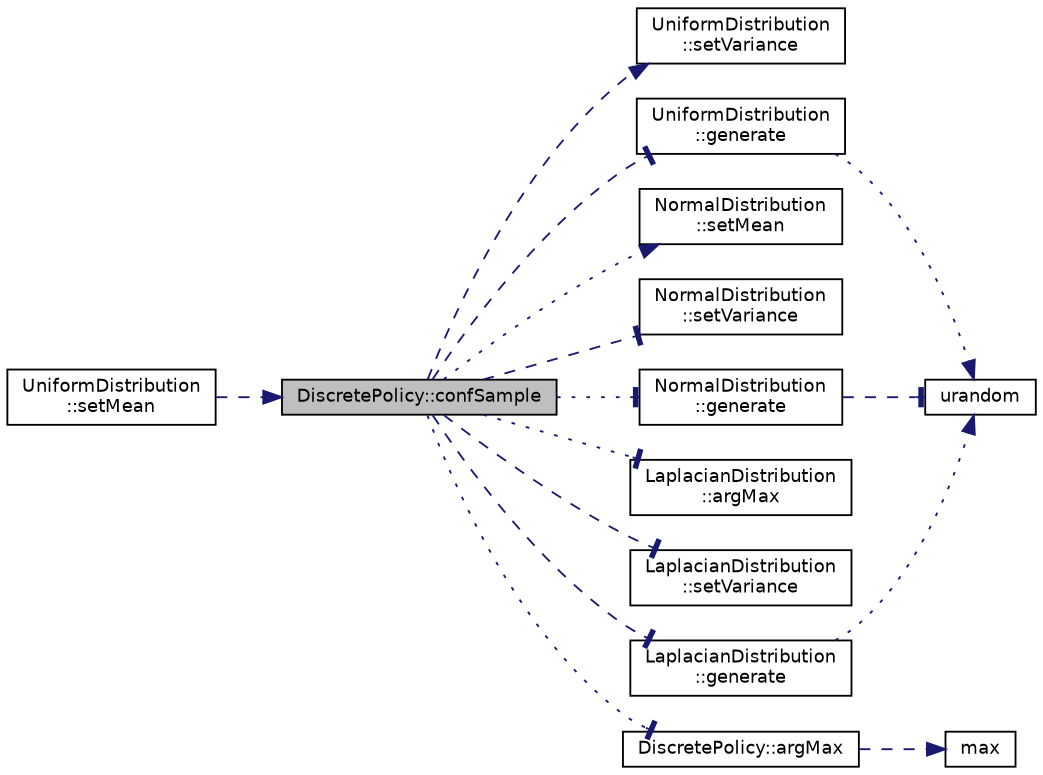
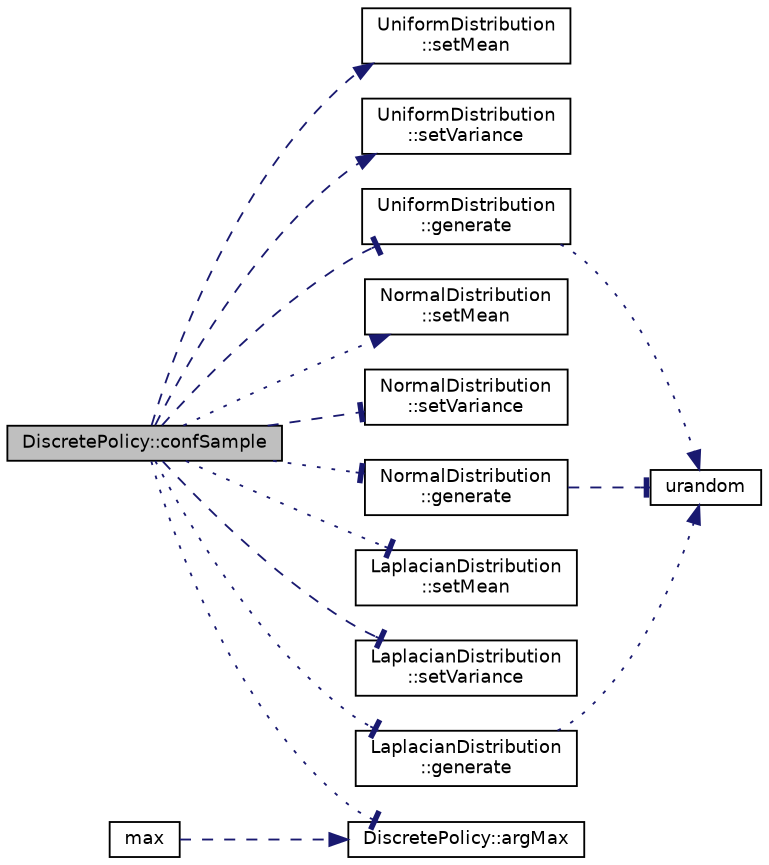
(240, 397) -> (231, 235)
(741, 487) -> (466, 578)
(527, 537) -> (247, 607)
(893, 749) -> (255, 840)
